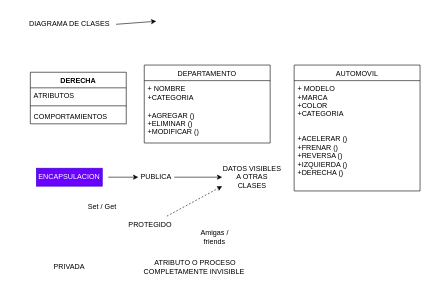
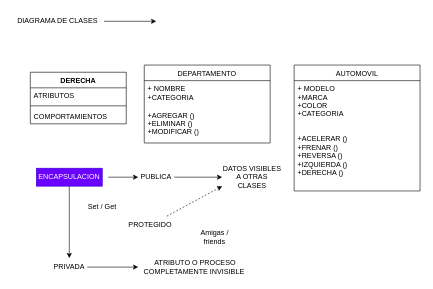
(69, 24) -> (57, 21)
none -> (69, 252)
none -> (132, 267)
